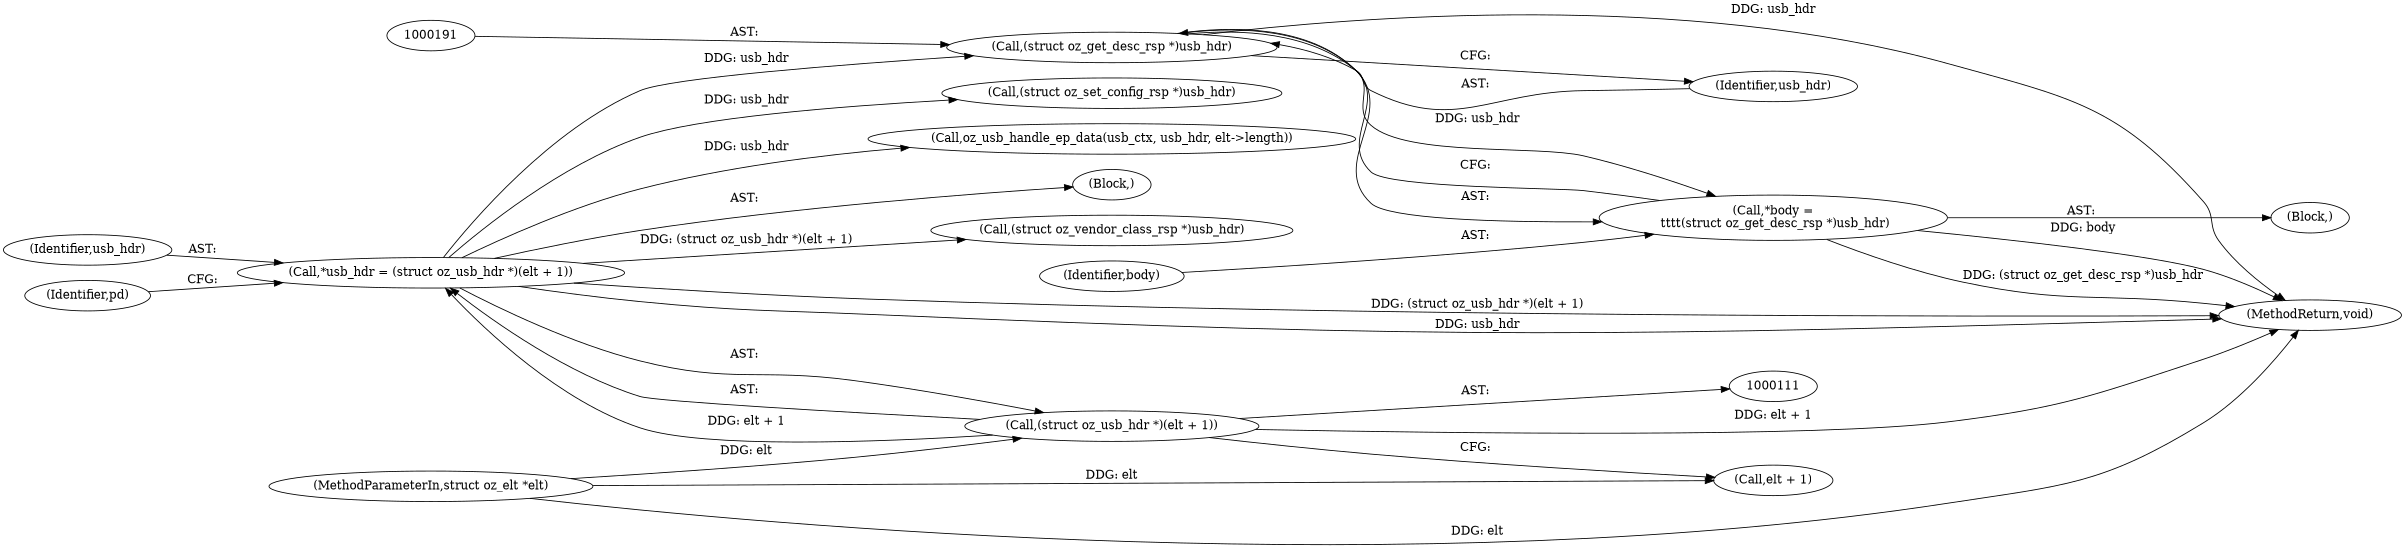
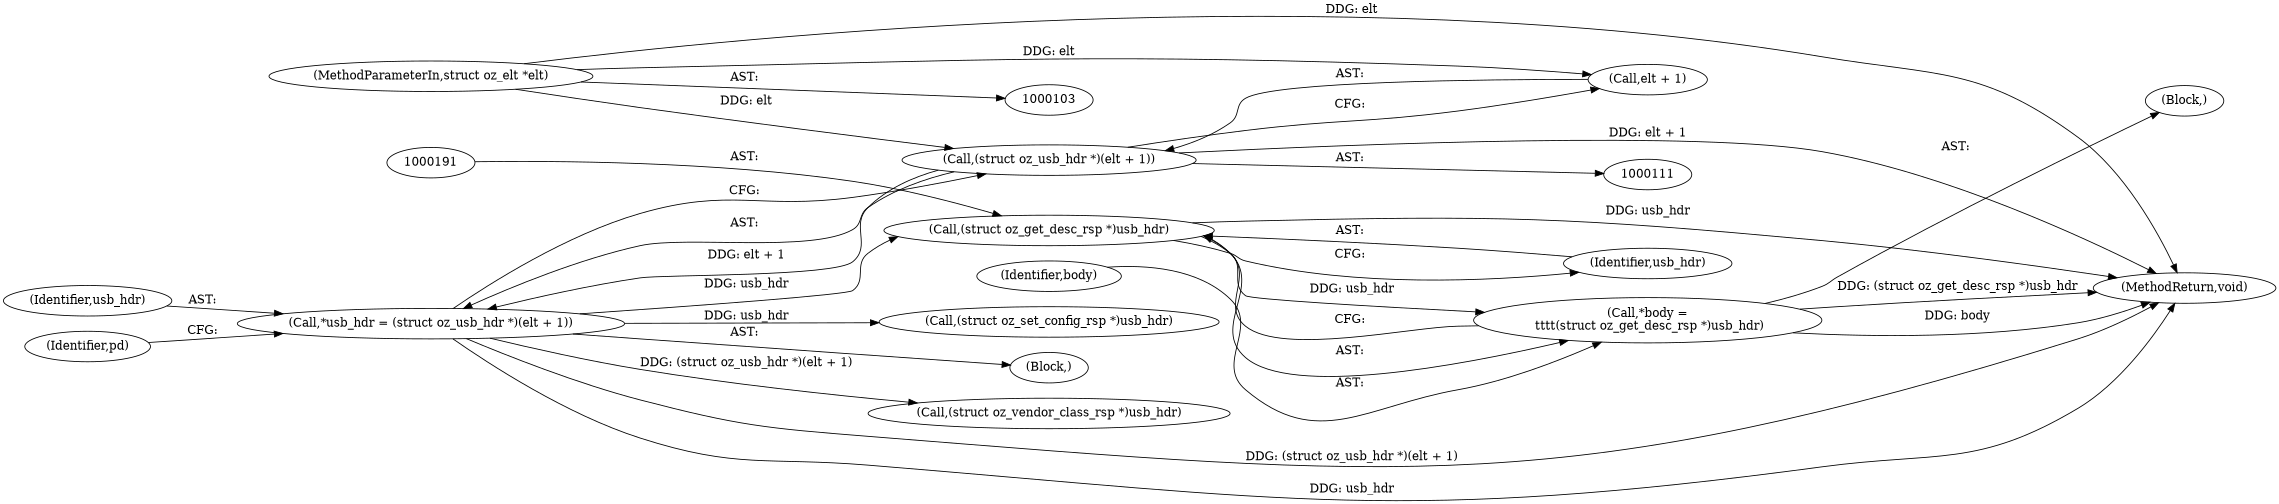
none -> (1370, 83)
none -> (1049, 100)
(1112, 139) -> none
(746, 355) -> (746, 191)
